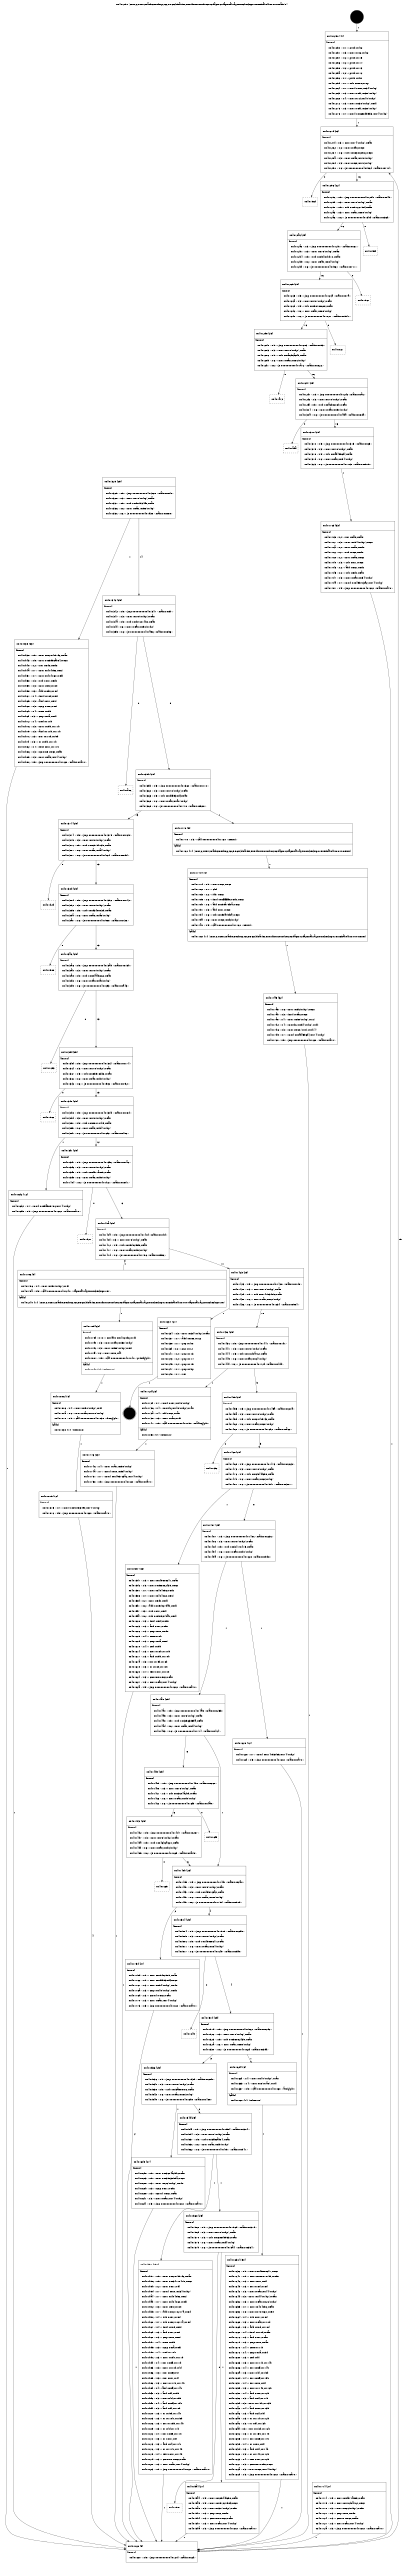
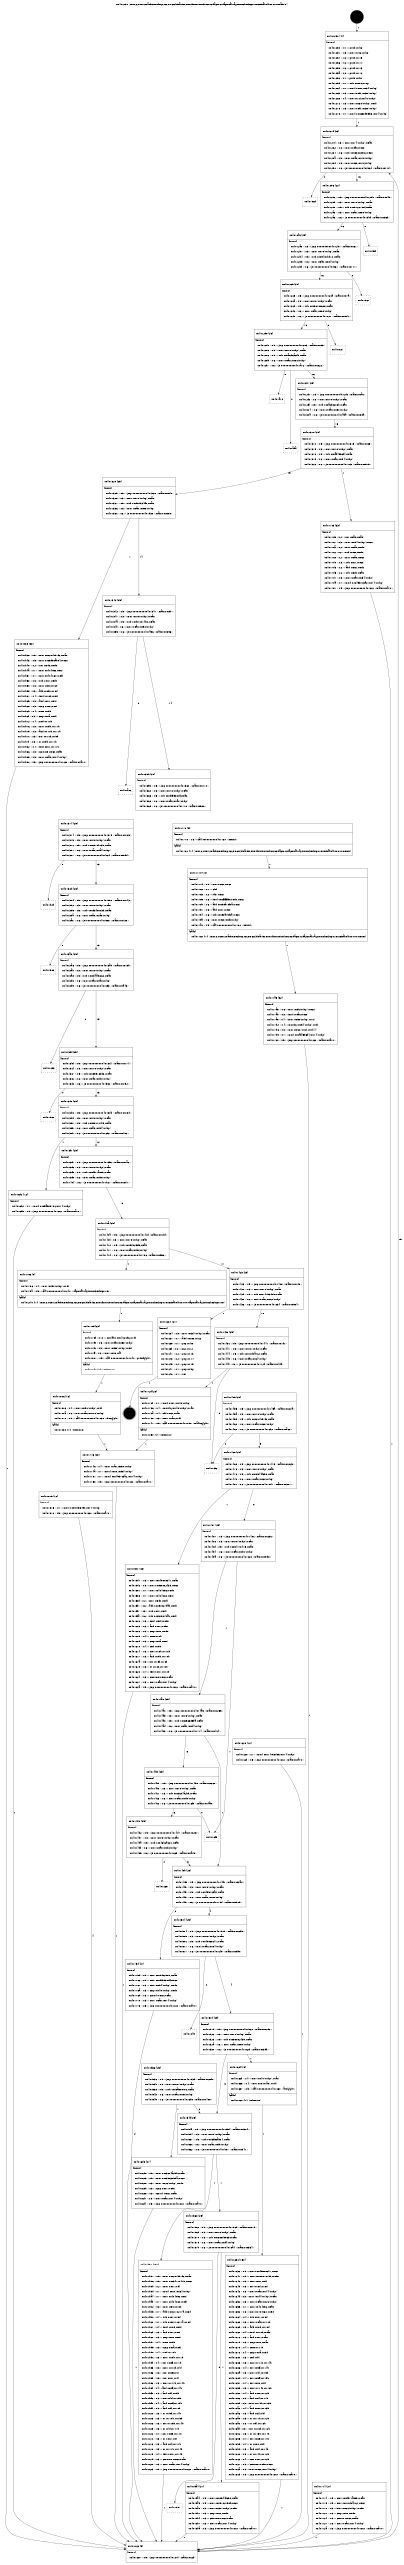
(298, 430) -> (291, 406)
none -> (240, 484)
(170, 703) -> (170, 703)
(135, 814) -> none
(221, 817) -> none
(85, 1239) -> none
(124, 1266) -> (127, 1264)
(255, 1380) -> (215, 1413)
(78, 1462) -> (102, 1442)
(254, 1649) -> (231, 1697)
(208, 2058) -> (221, 2083)
